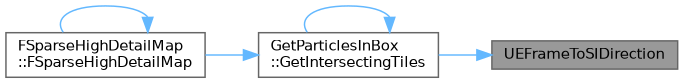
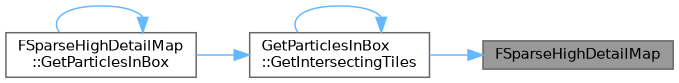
(106, 55) -> (101, 55)
(585, 55) -> (578, 55)
